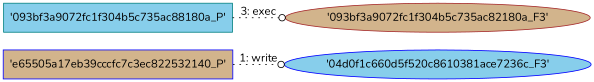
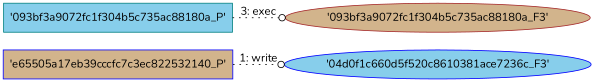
(438, 18) -> (438, 18)
